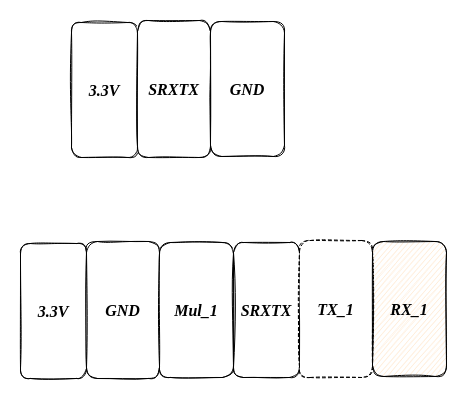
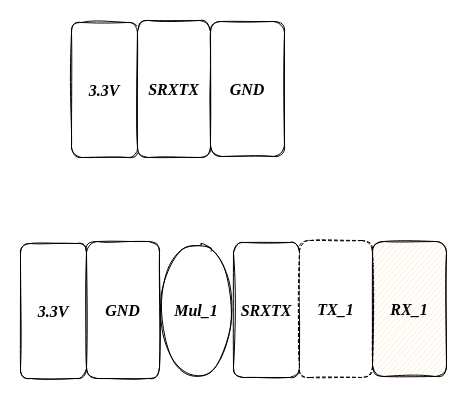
(197, 310) -> (197, 310)
